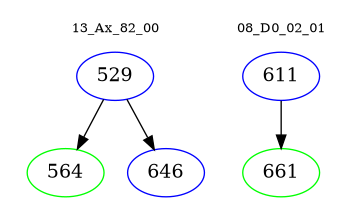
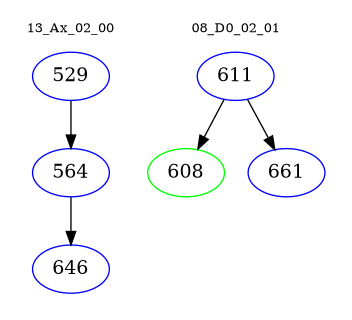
(116, 29) -> (71, 29)
(137, 119) -> (71, 214)
(66, 173) -> (71, 173)
none -> (186, 173)
(281, 173) -> (287, 173)
